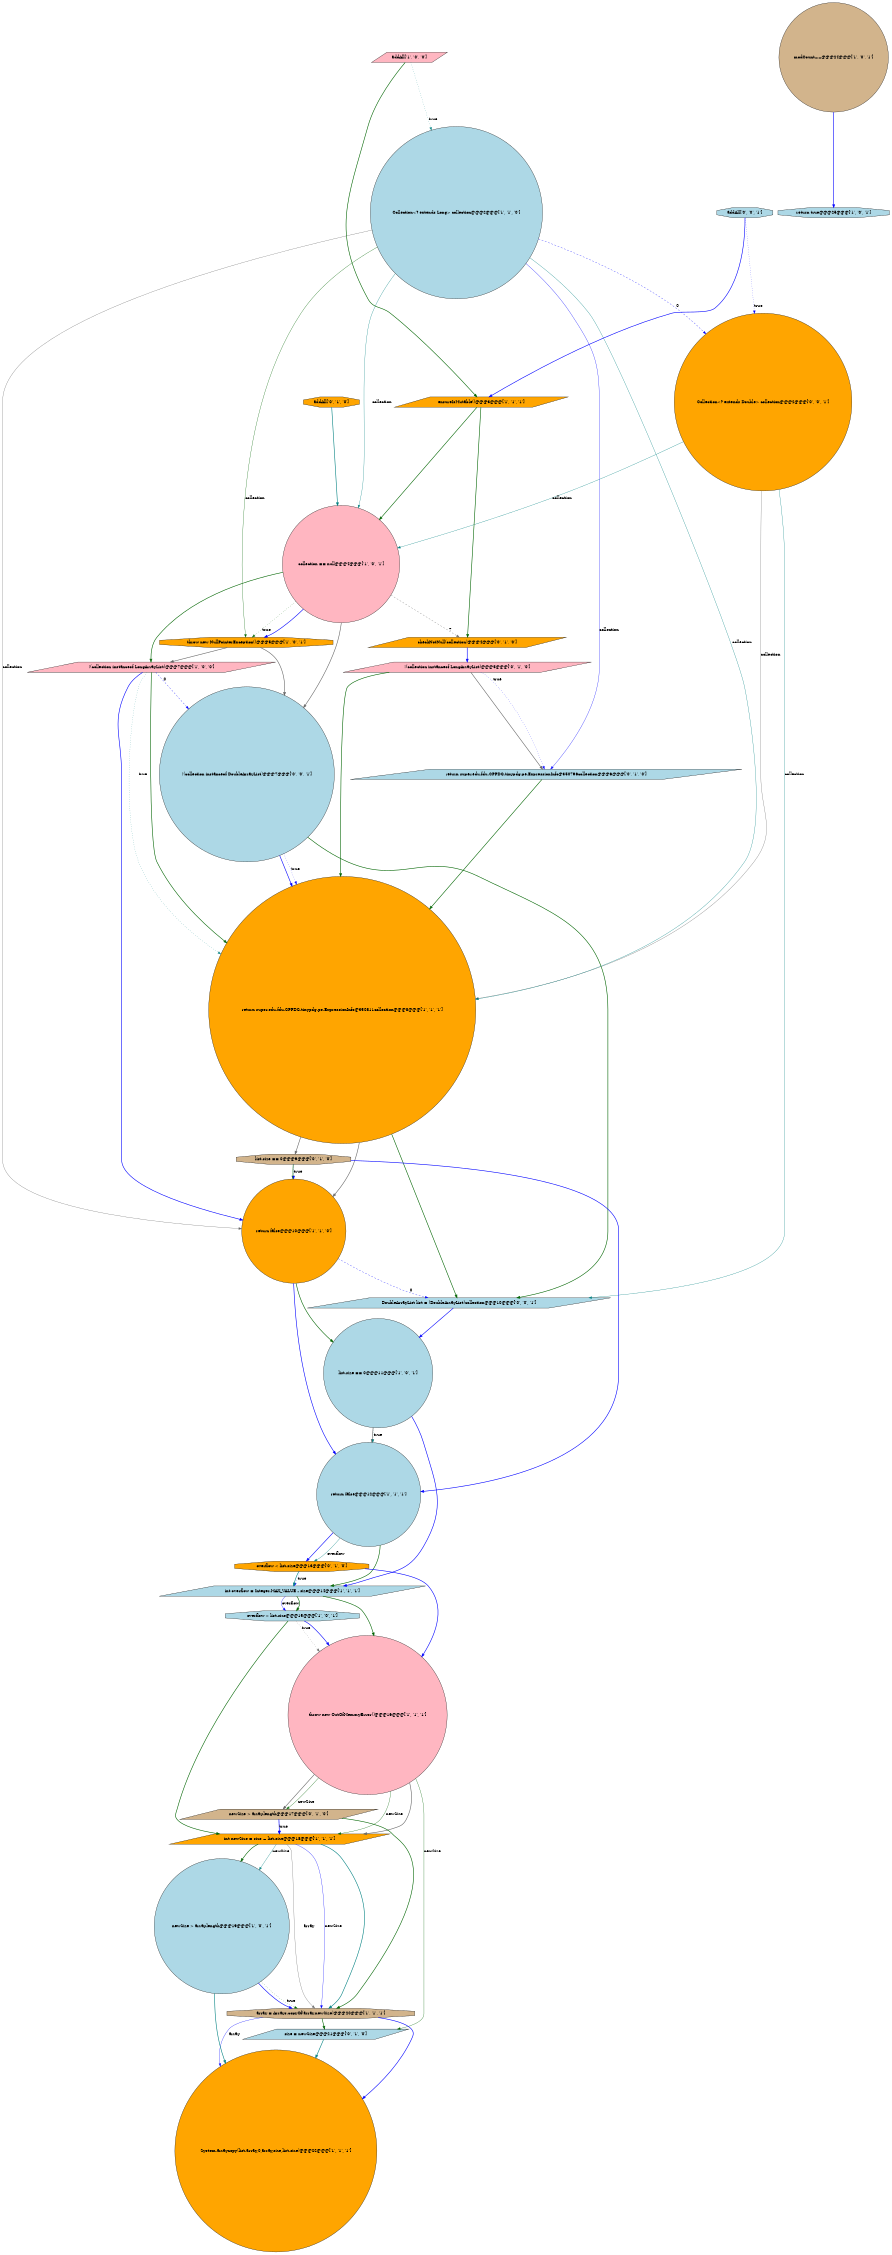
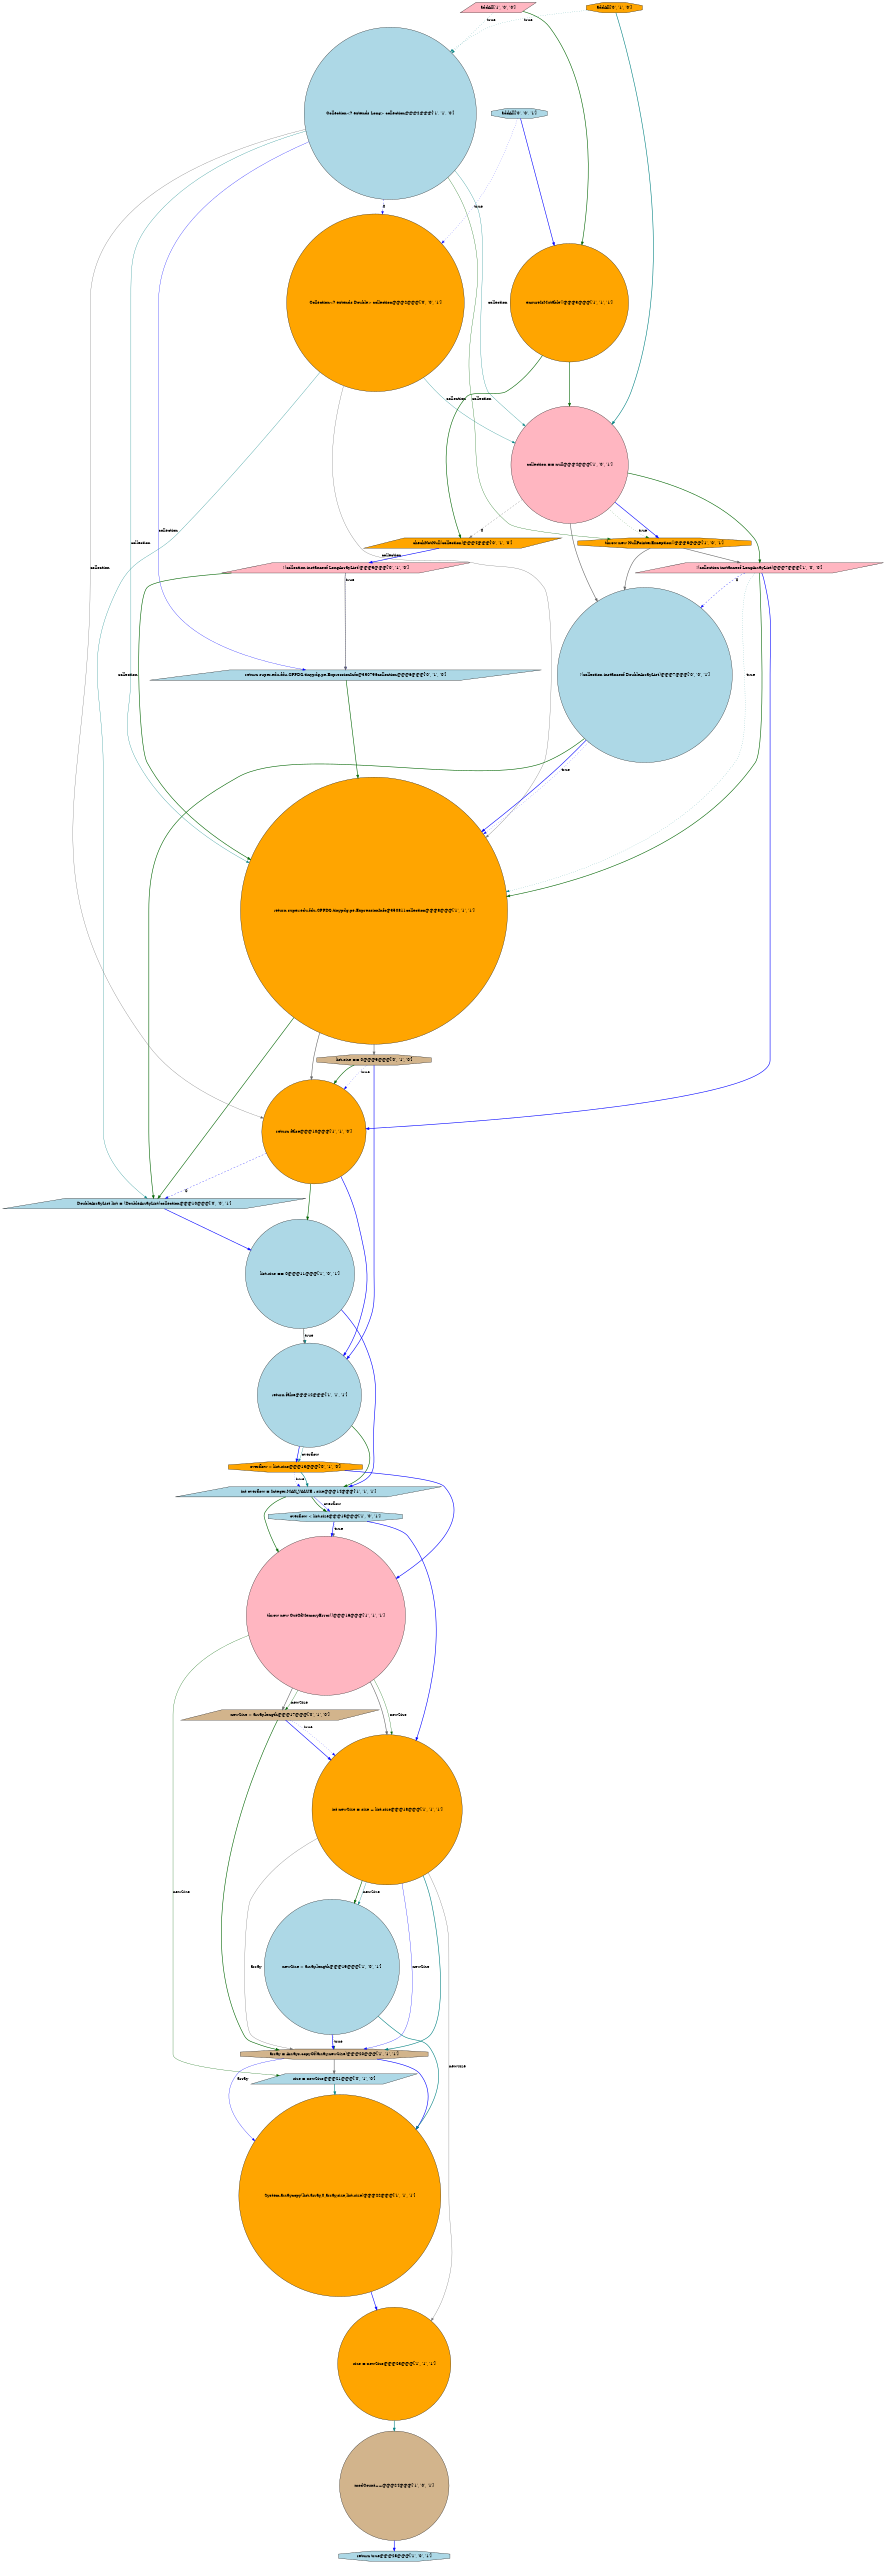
none -> (517, 20)
(481, 402) -> (569, 303)
(450, 630) -> (482, 531)
(210, 1733) -> (435, 1613)
(280, 1839) -> (387, 1810)
(323, 2022) -> (334, 2065)
none -> (394, 2364)
